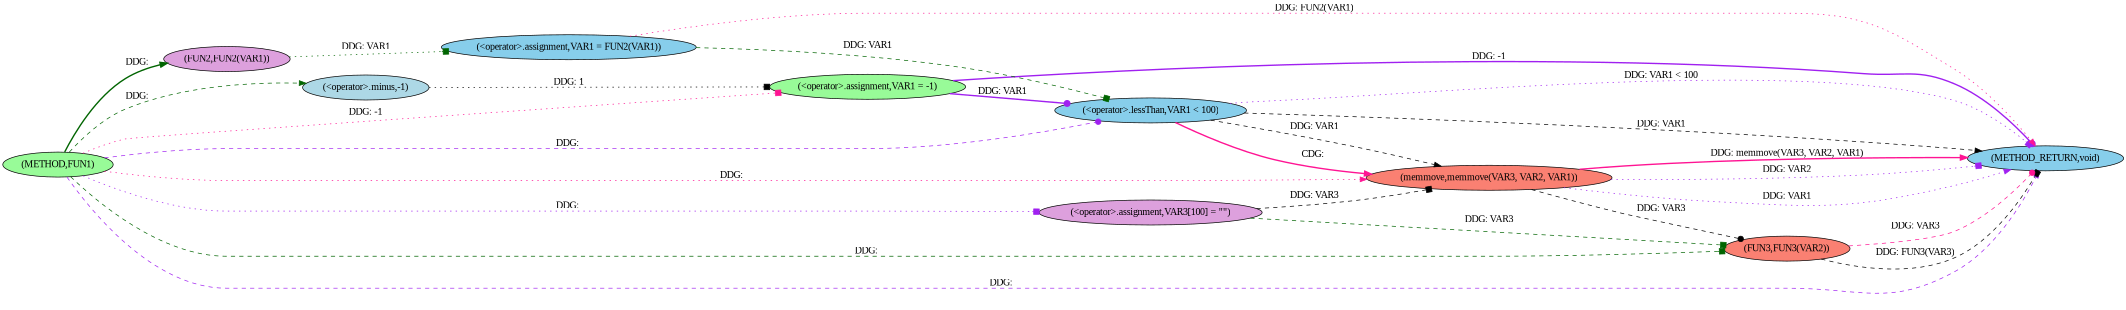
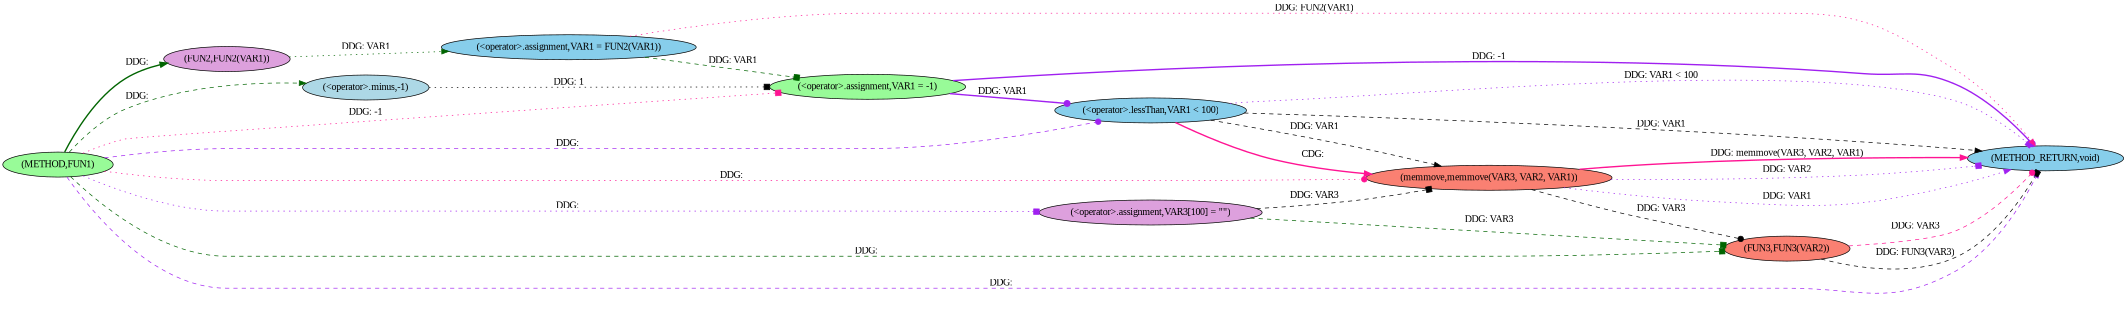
(365, 54) -> (365, 54)
(901, 60) -> (719, 67)
(732, 181) -> (732, 181)
